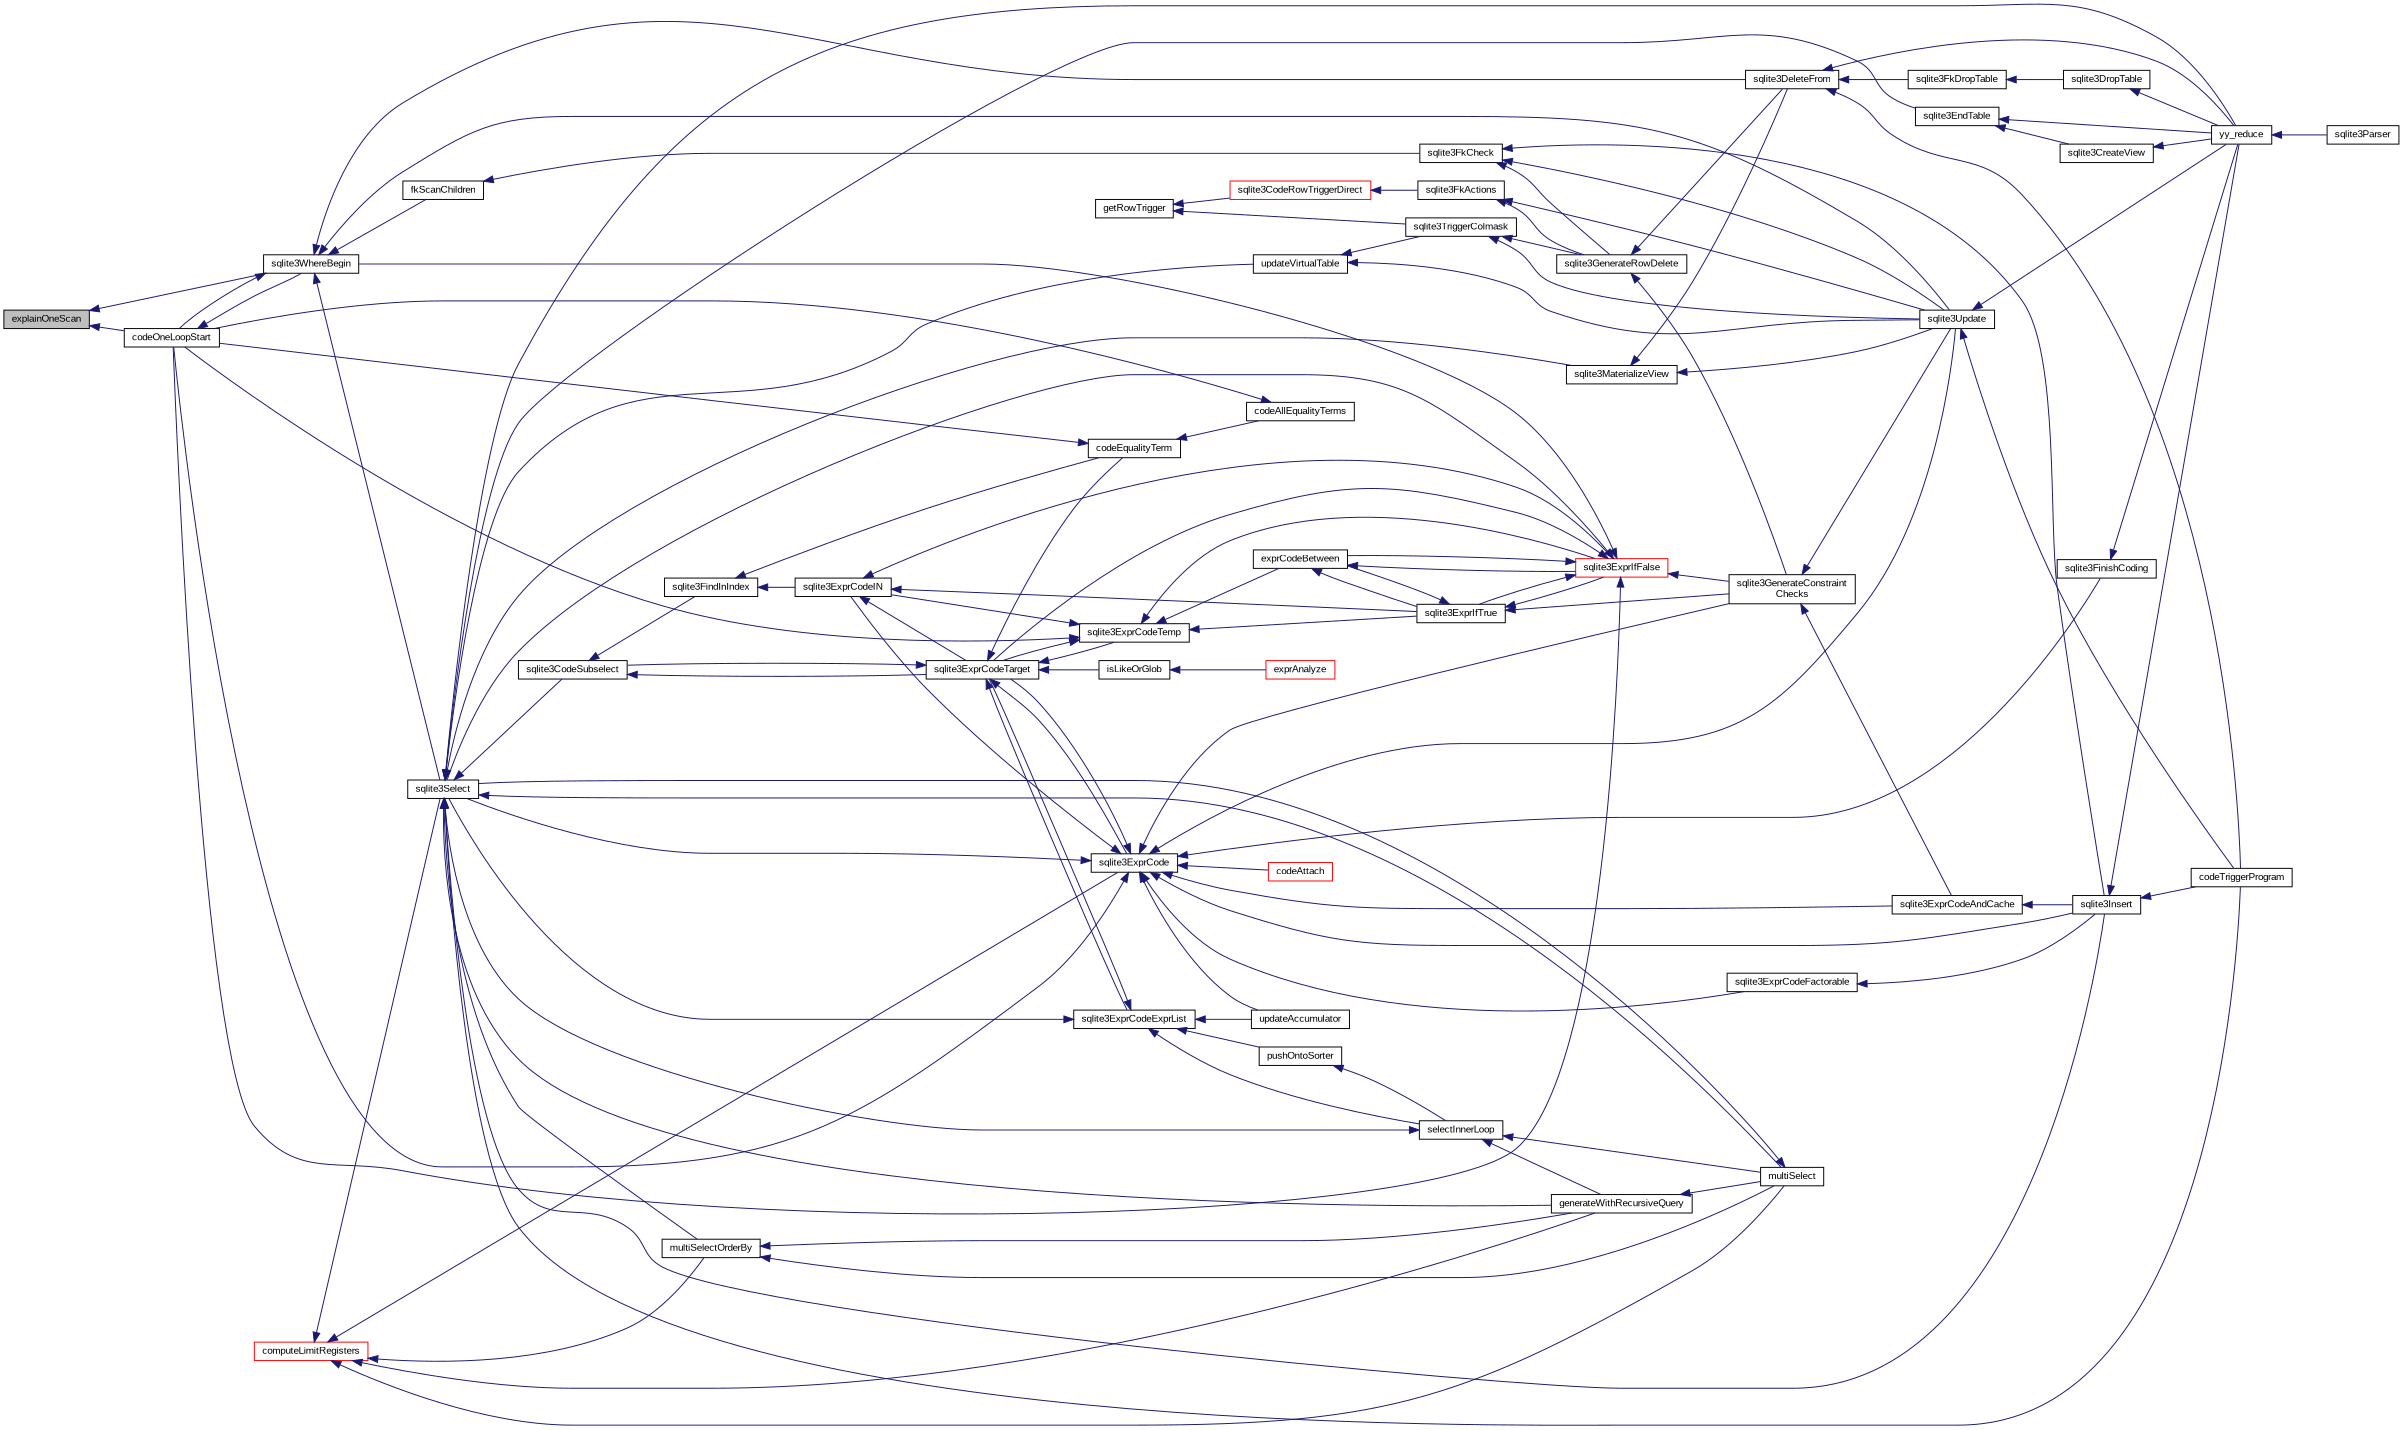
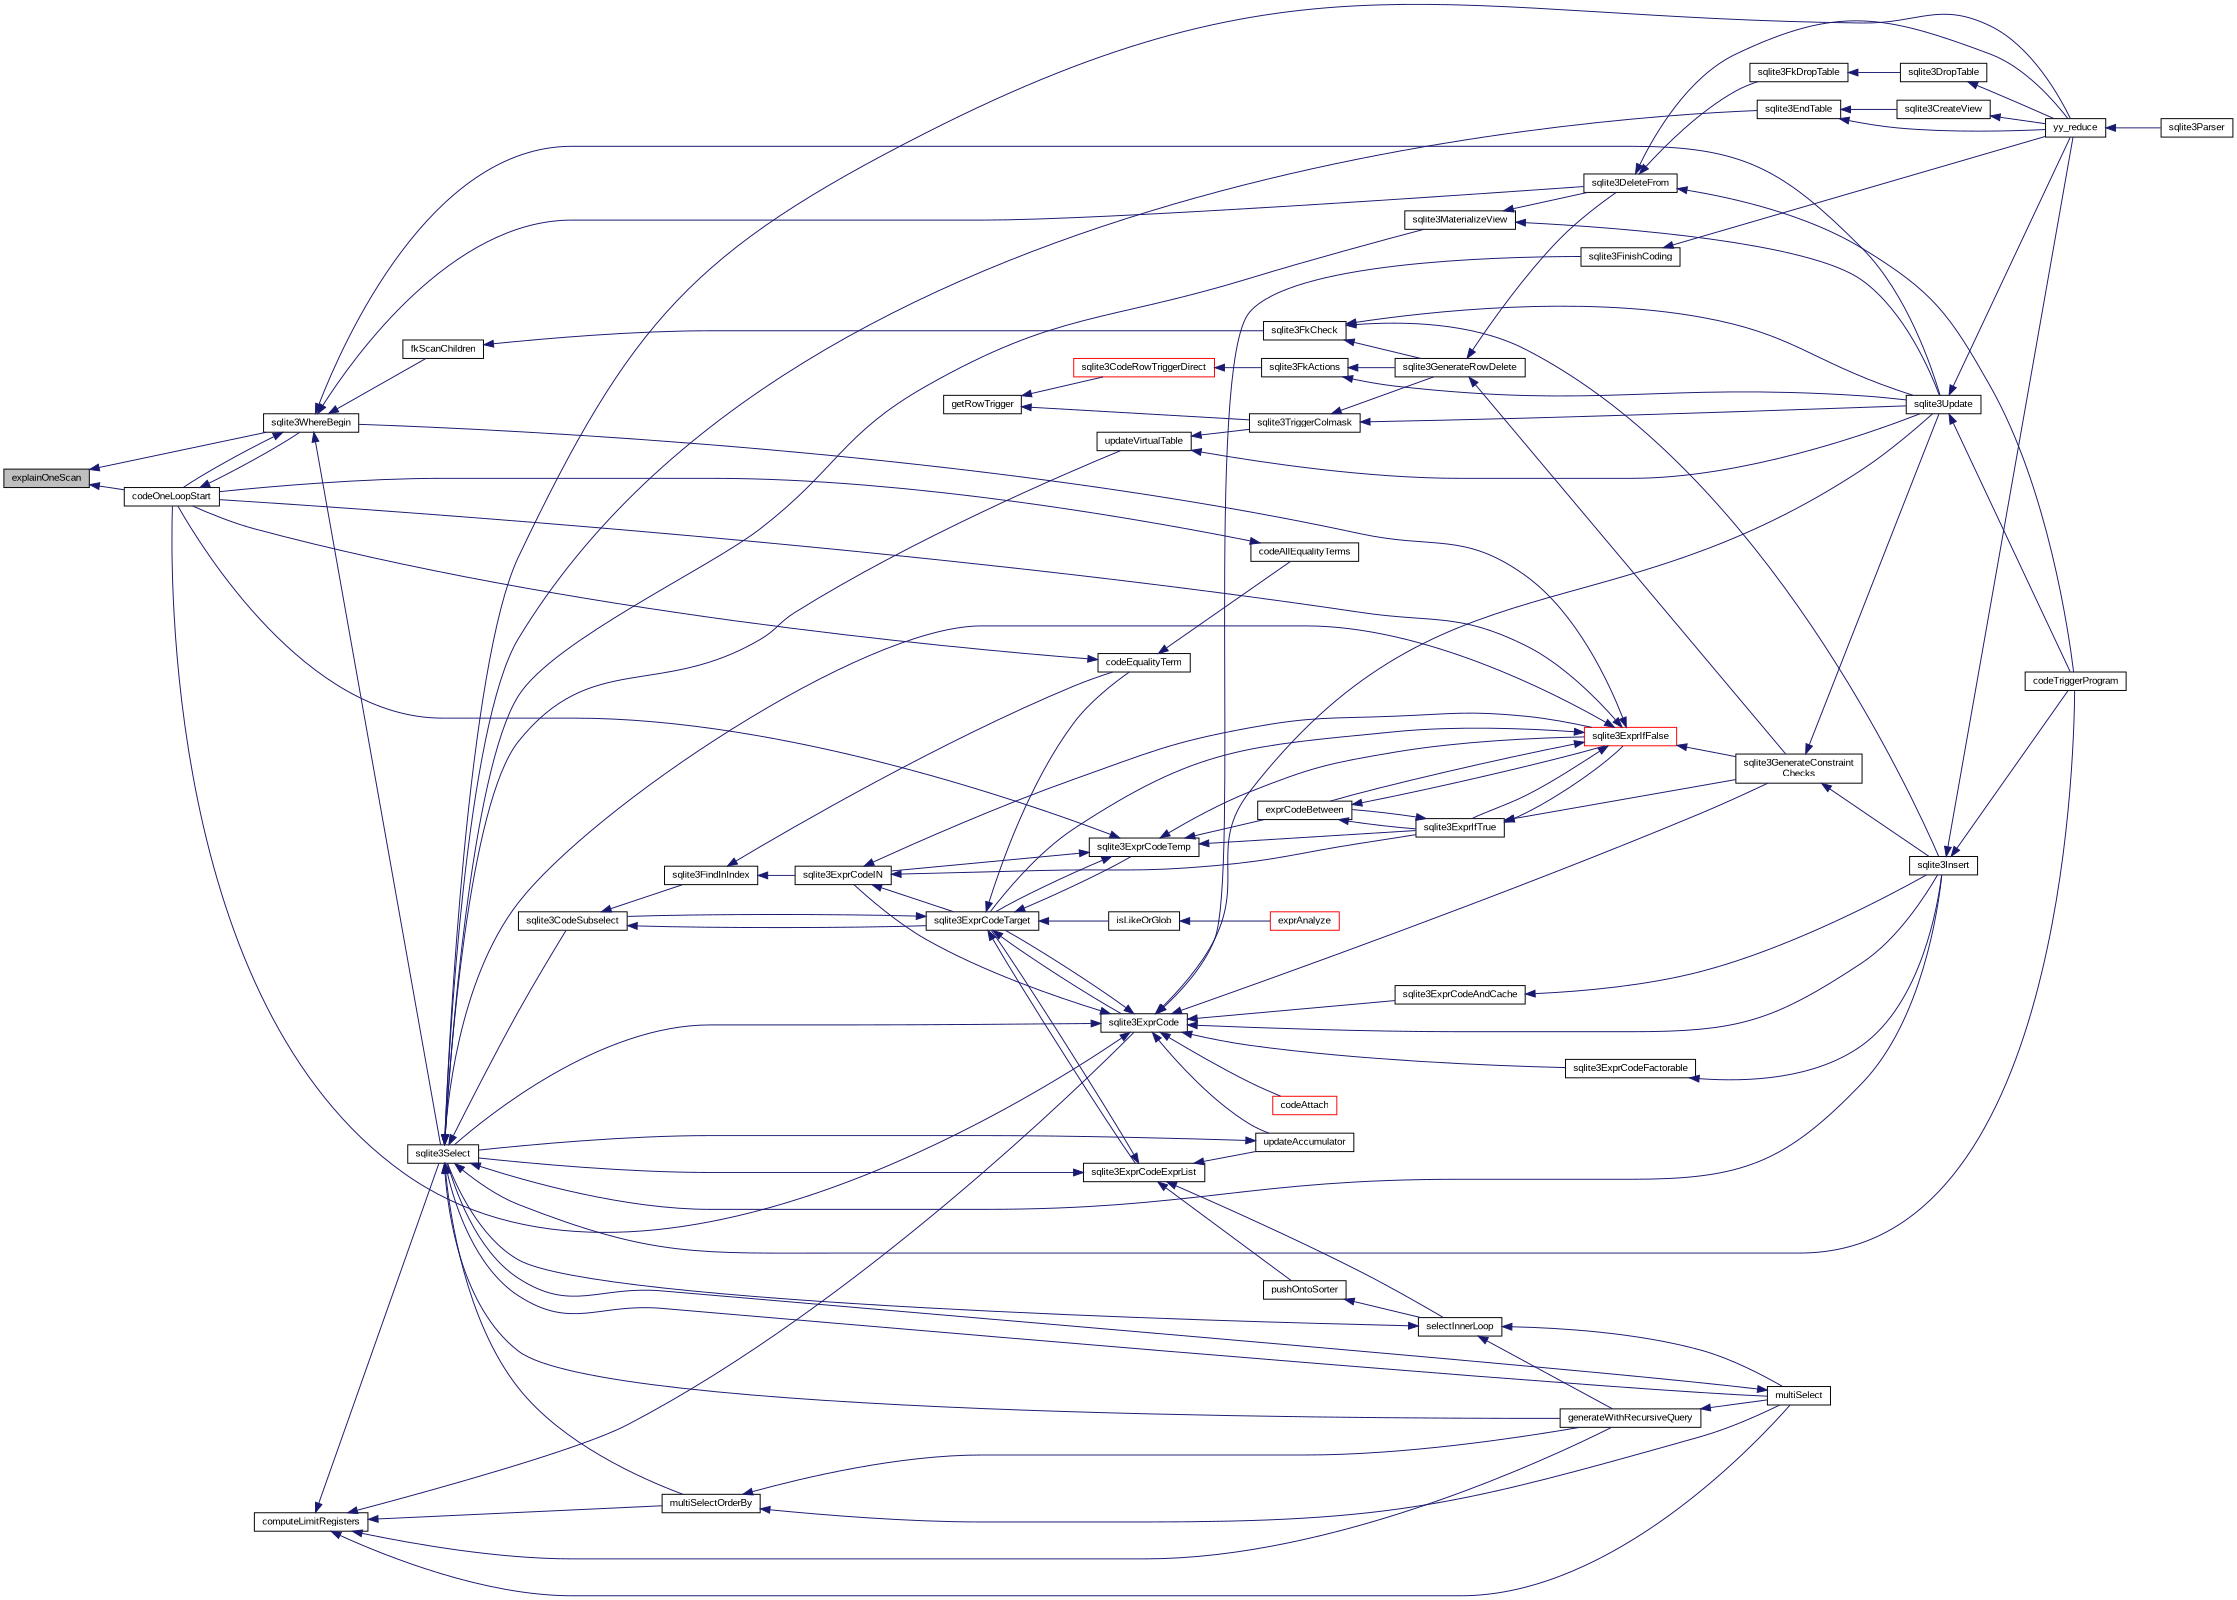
(1878, 754) -> (1879, 823)
none -> (862, 1136)
(311, 1351) -> (311, 1522)
